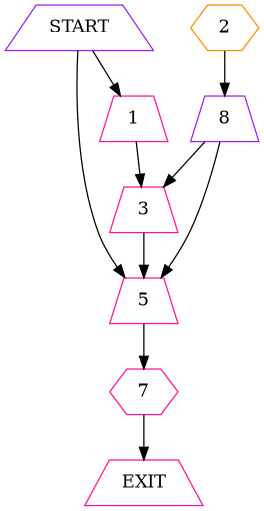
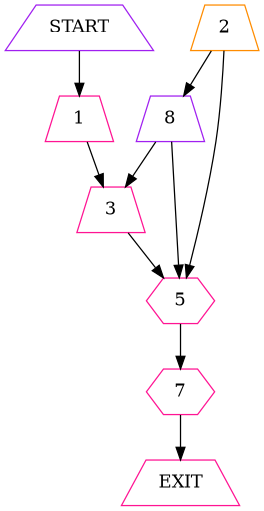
(225, 28) -> (225, 28)
(82, 162) -> (213, 159)
(144, 301) -> (181, 301)
